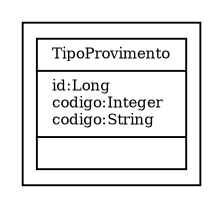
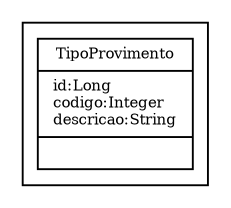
(104, 120) -> (115, 120)
